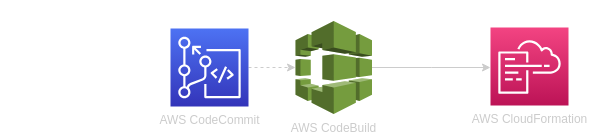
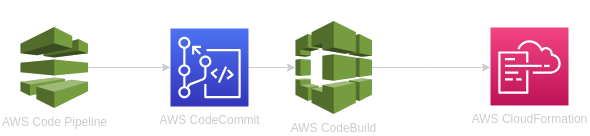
none -> (54, 68)
none -> (88, 68)
(269, 68) -> (269, 68)
